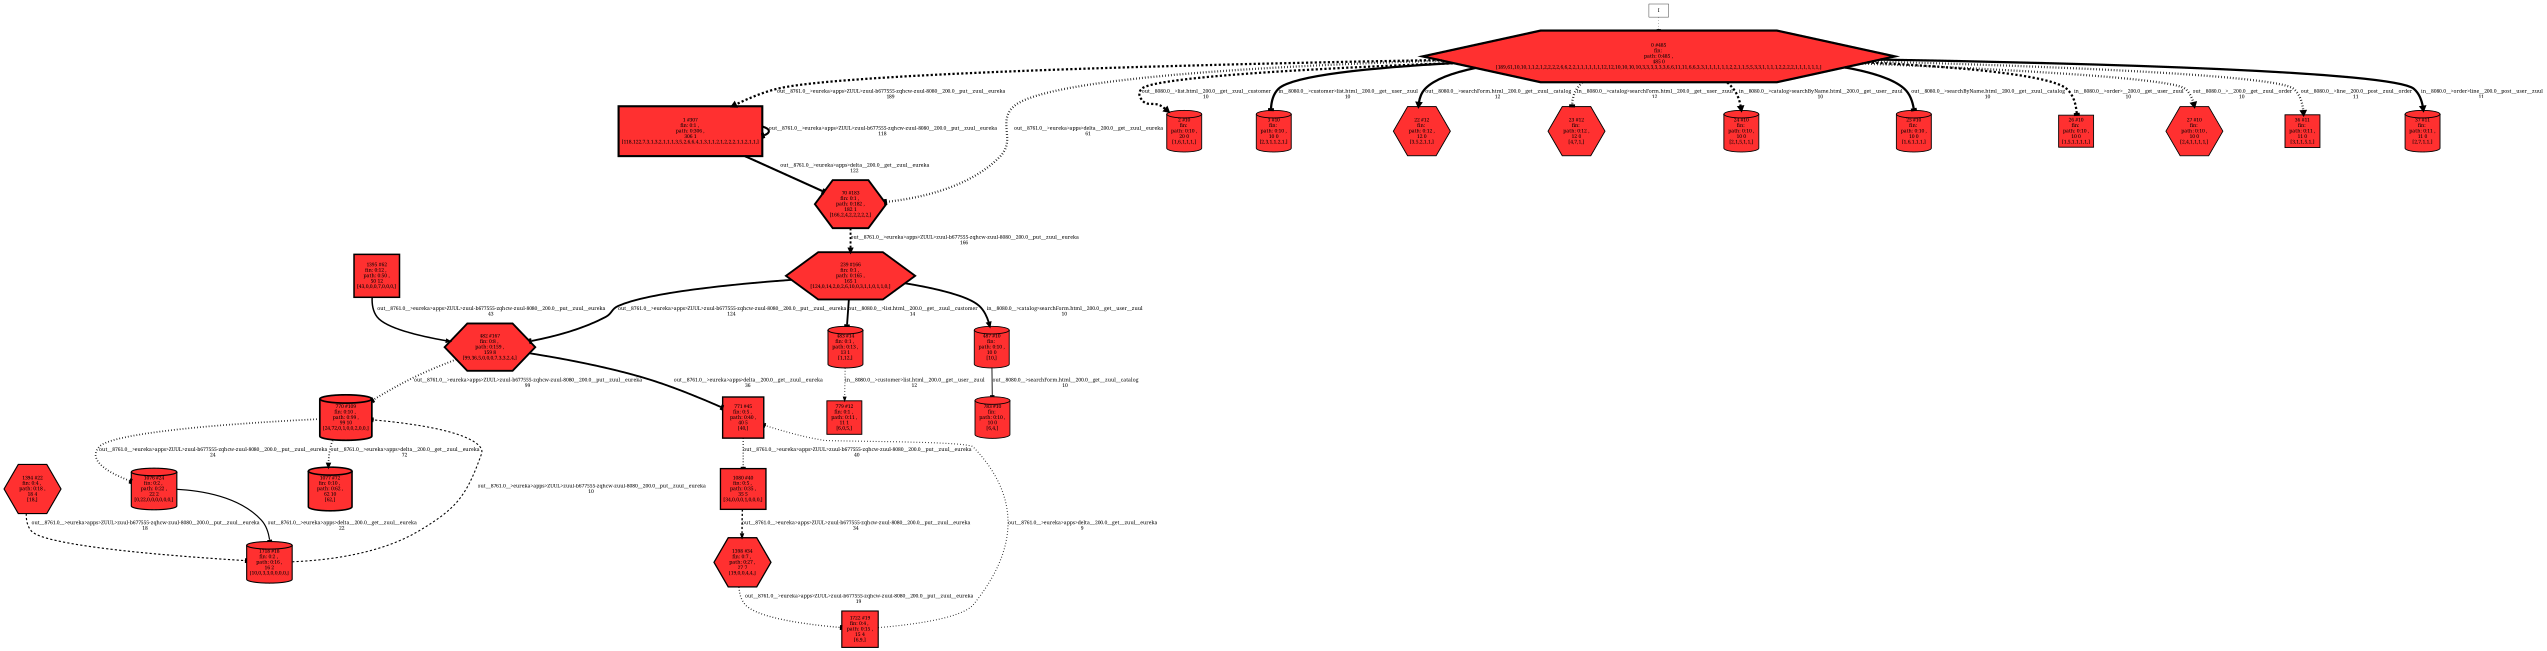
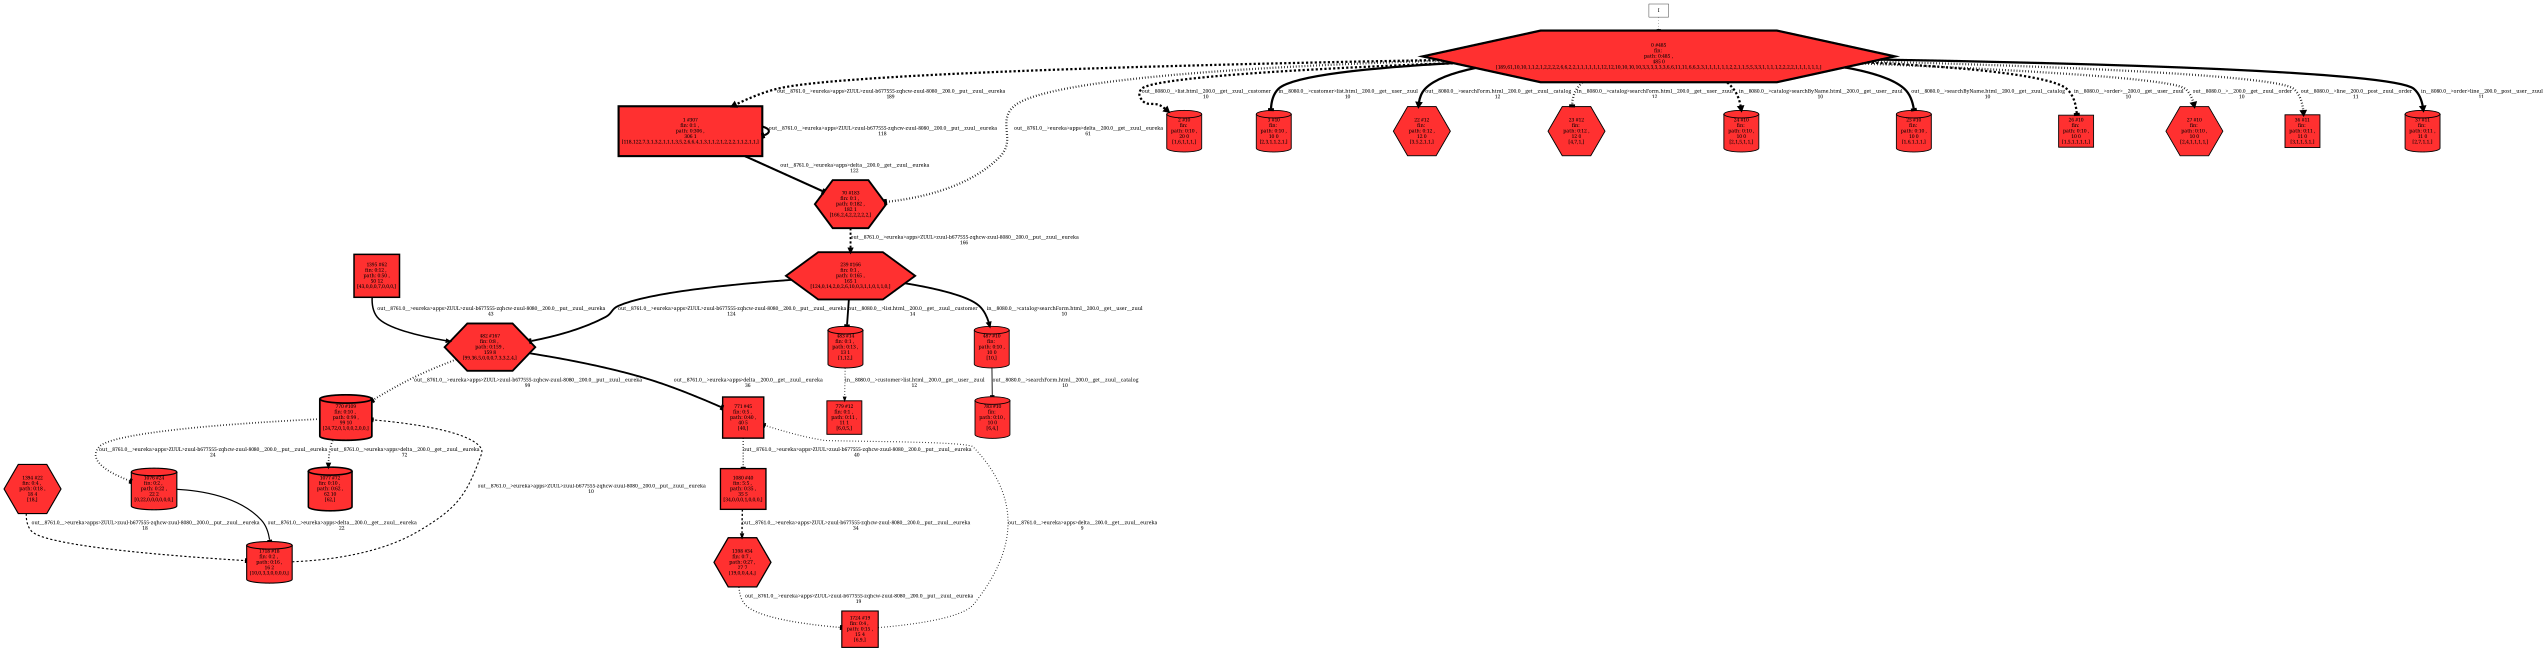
(743, 489) -> (743, 489)
(860, 629) -> (860, 629)
